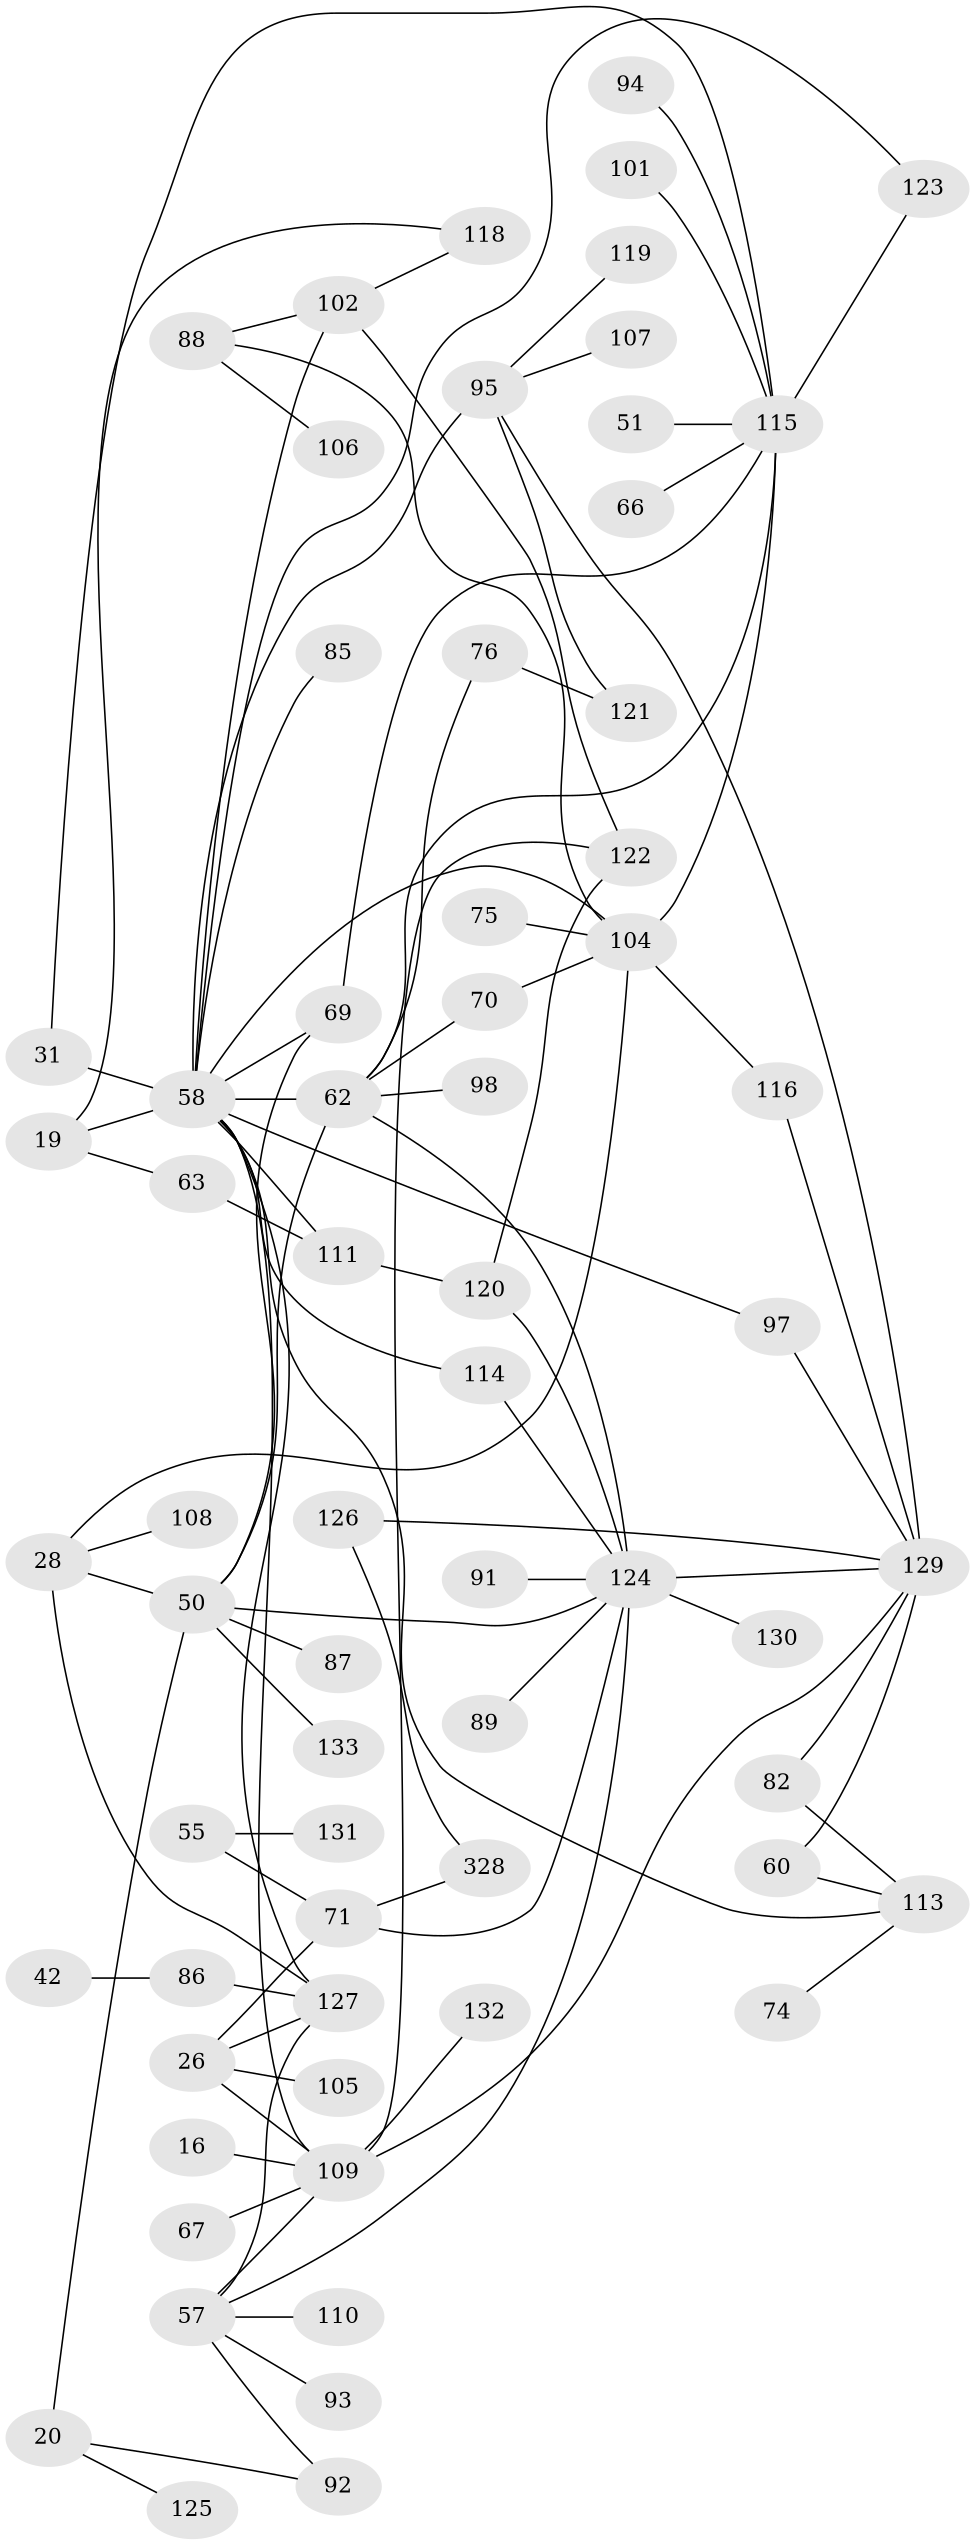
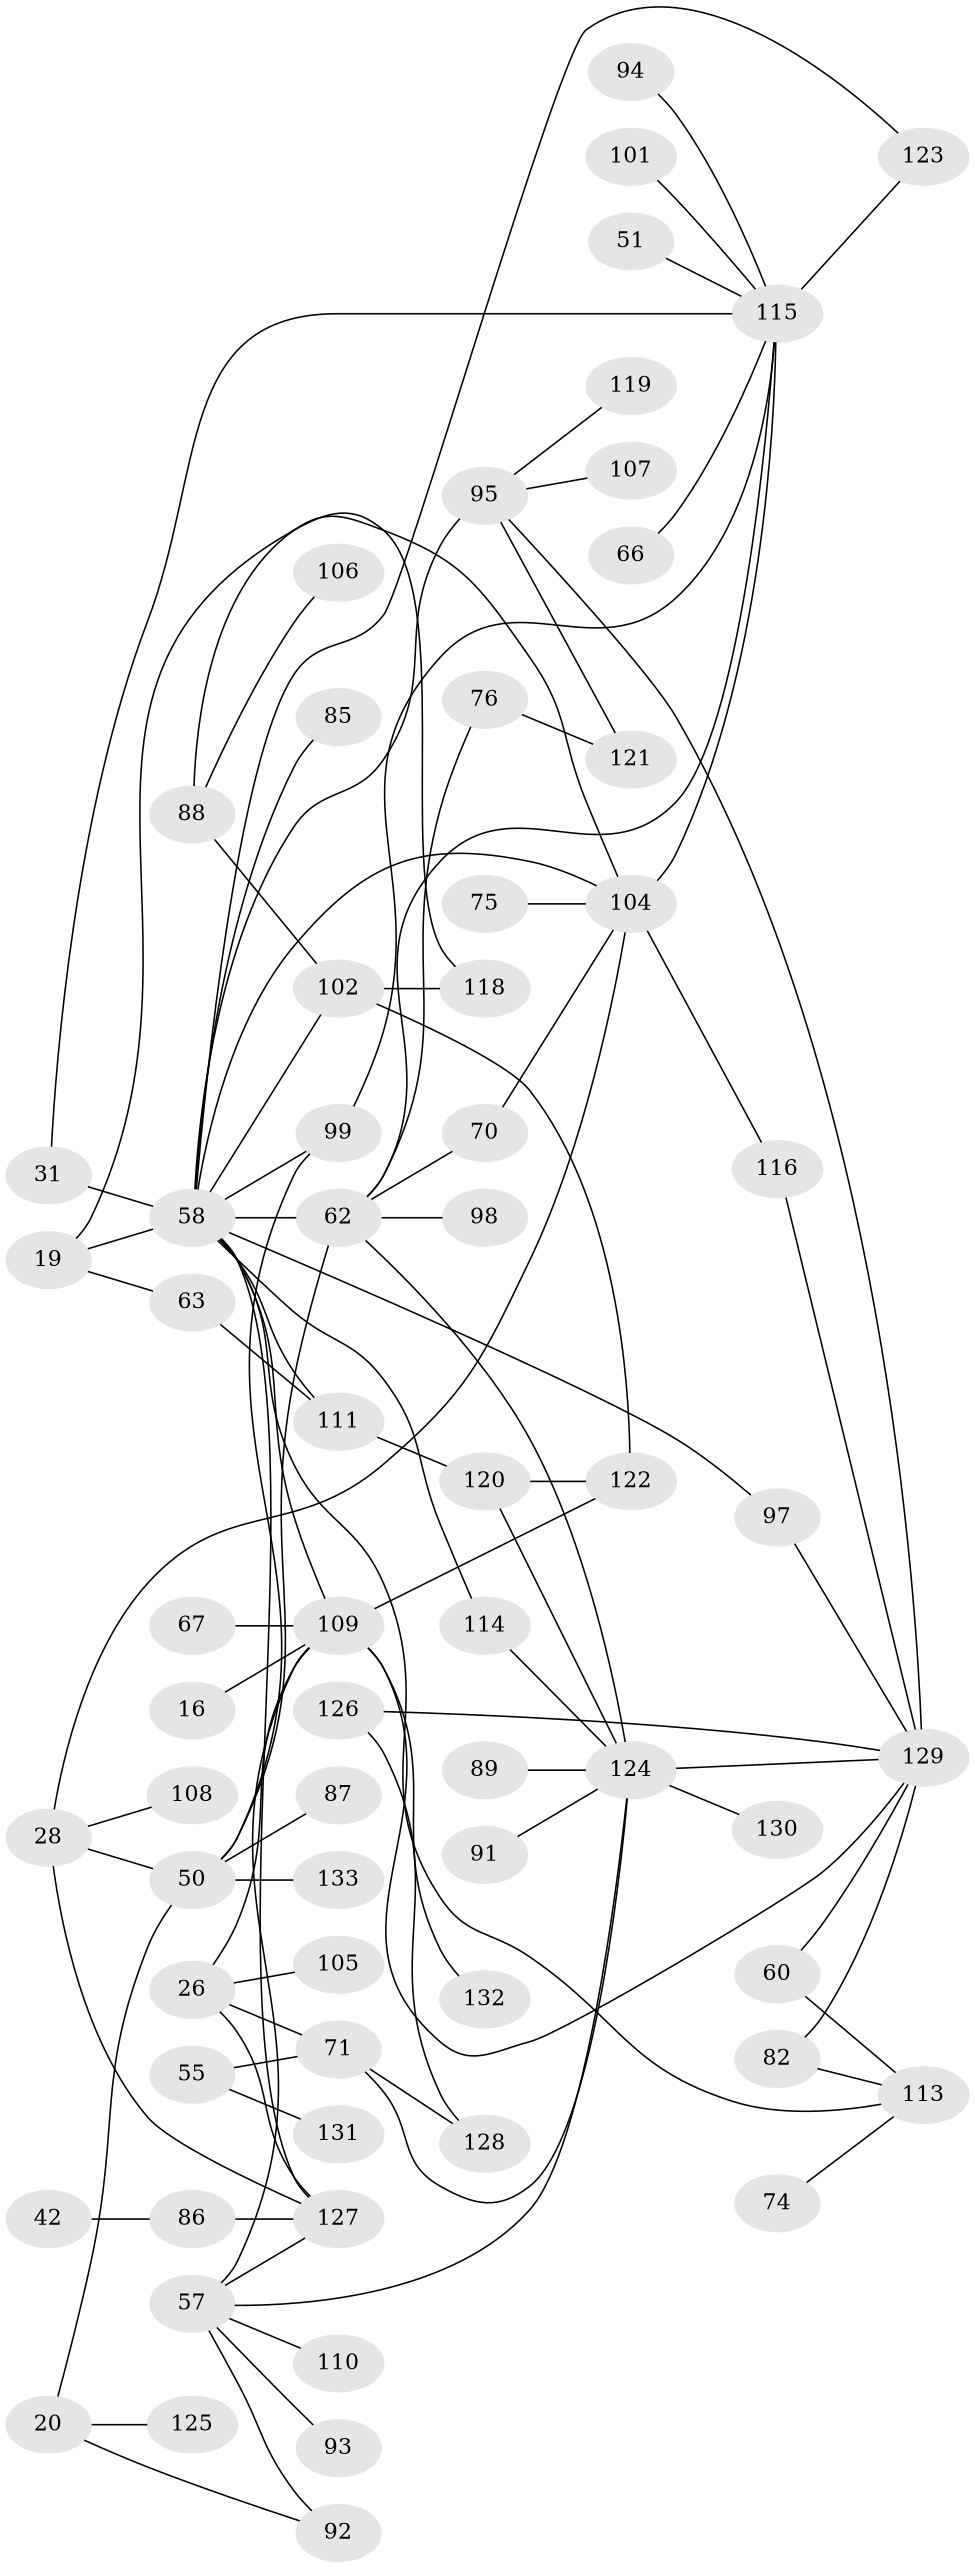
(339, 1014) -> (339, 1133)
(418, 1621) -> none
(485, 1868) -> (485, 2144)
